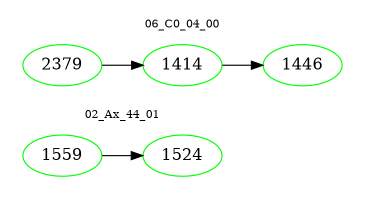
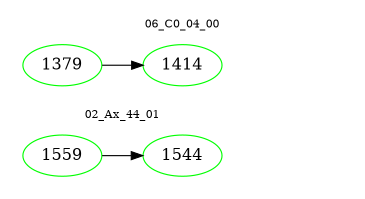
(62, 65) -> (62, 65)
(303, 65) -> none
(183, 156) -> (183, 156)
